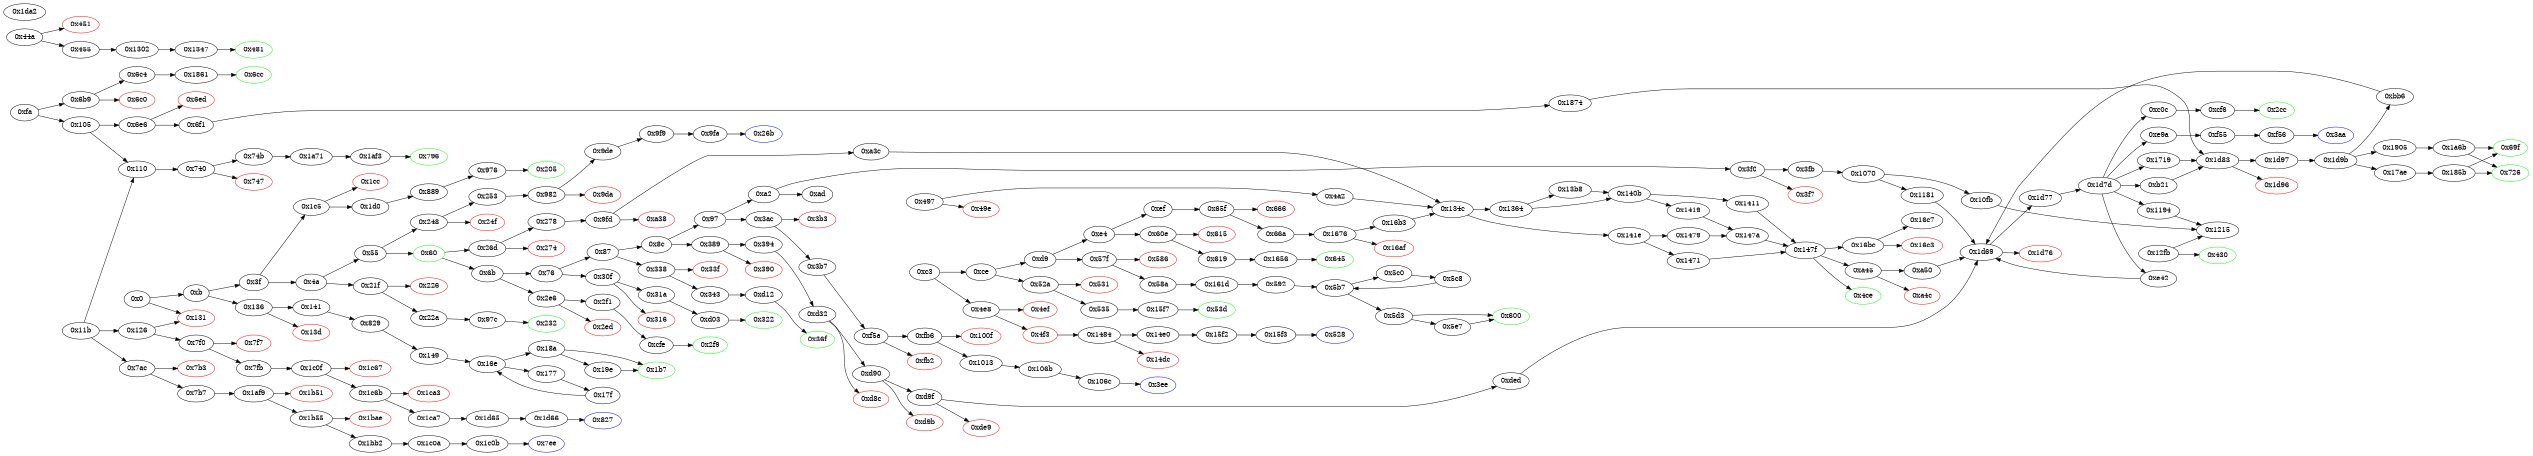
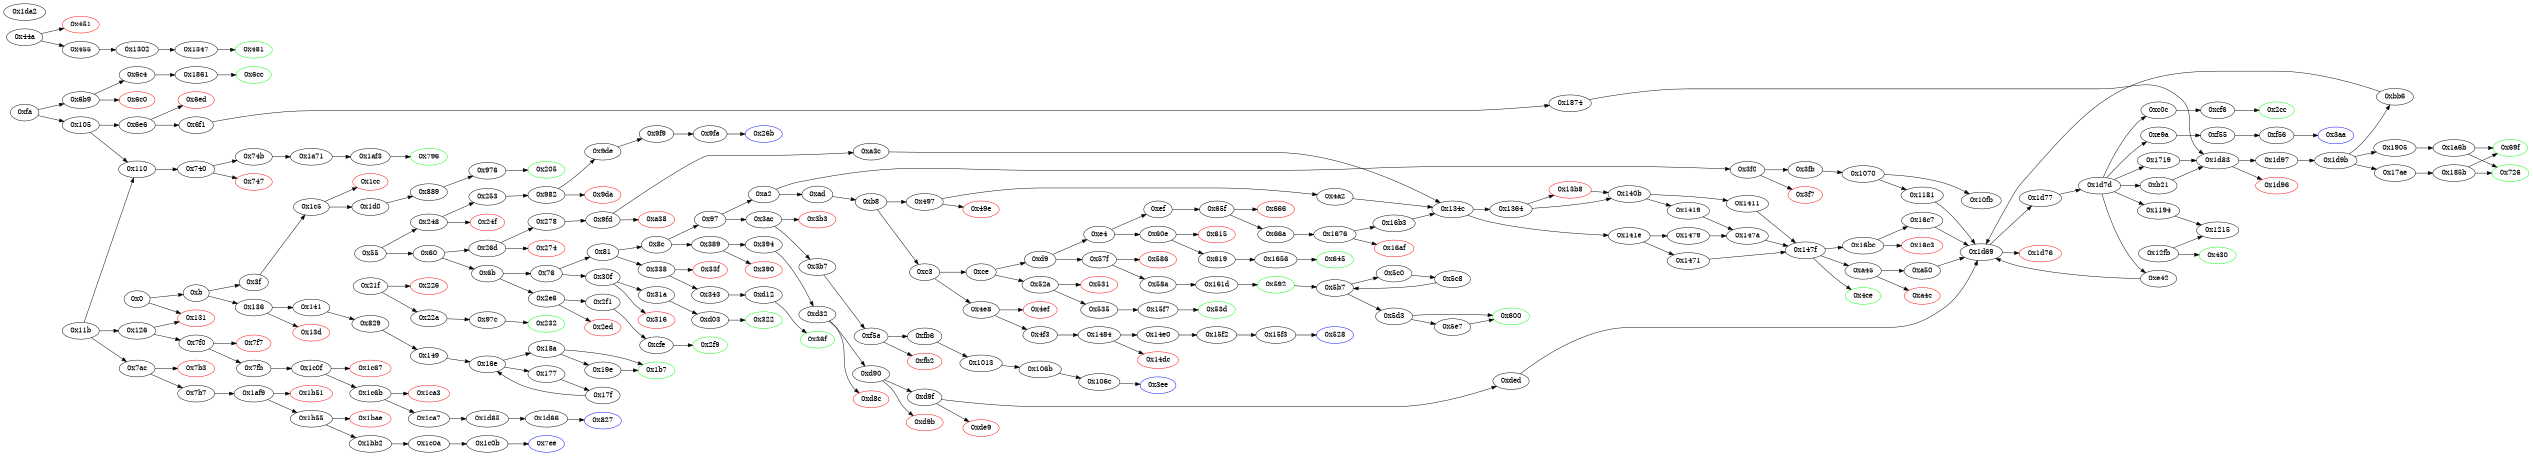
(1570, 190) -> (1570, 190)
none -> (871, 202)
(2094, 222) -> none
none -> (1950, 235)
(603, 252) -> (603, 252)
(429, 254) -> (429, 254)
(311, 282) -> none
(1276, 285) -> (1276, 285)
(1040, 335) -> (1040, 335)
(981, 336) -> none
